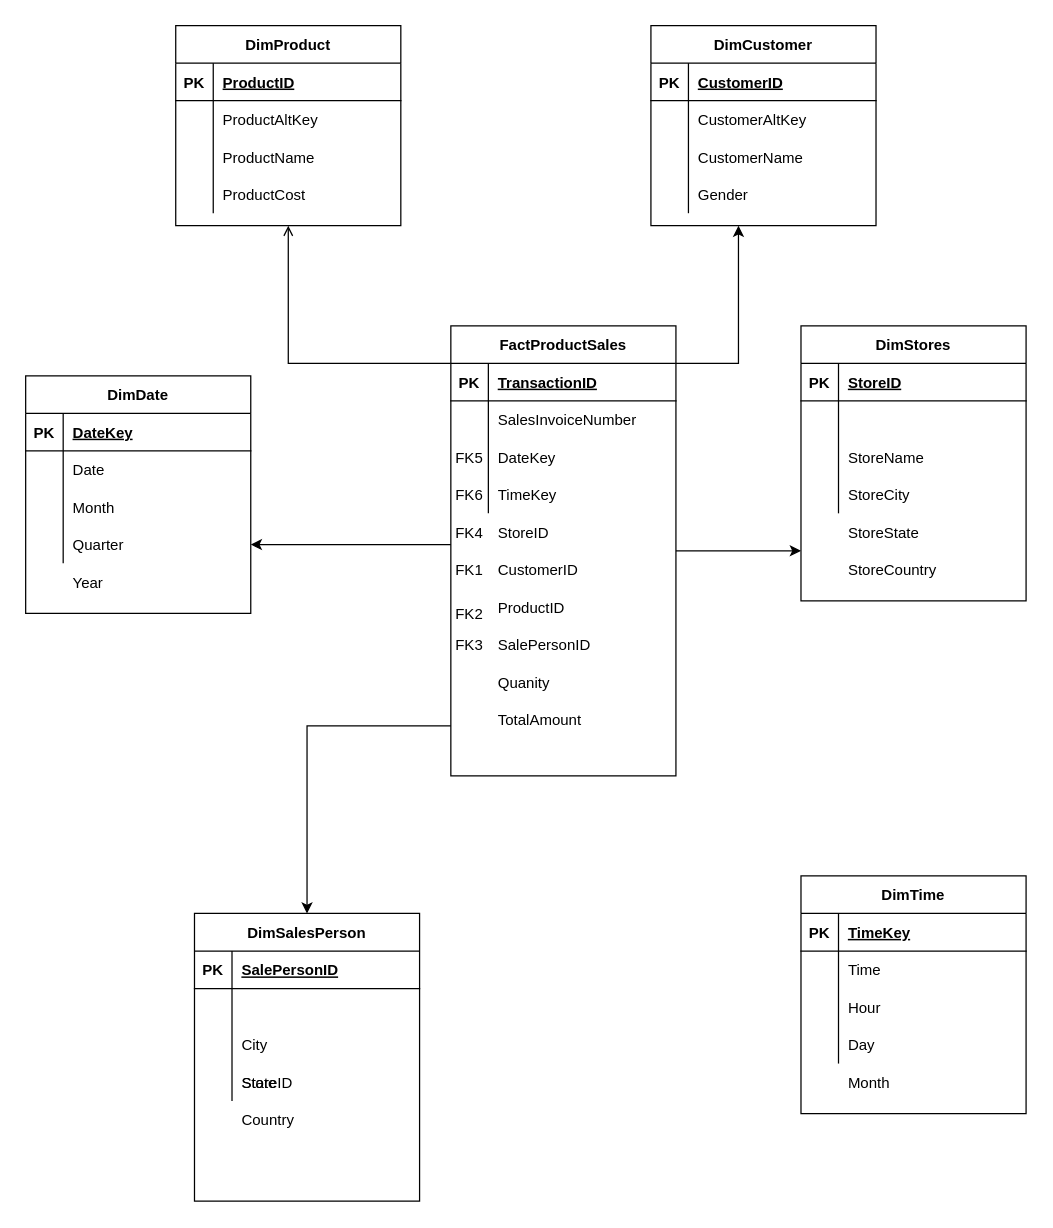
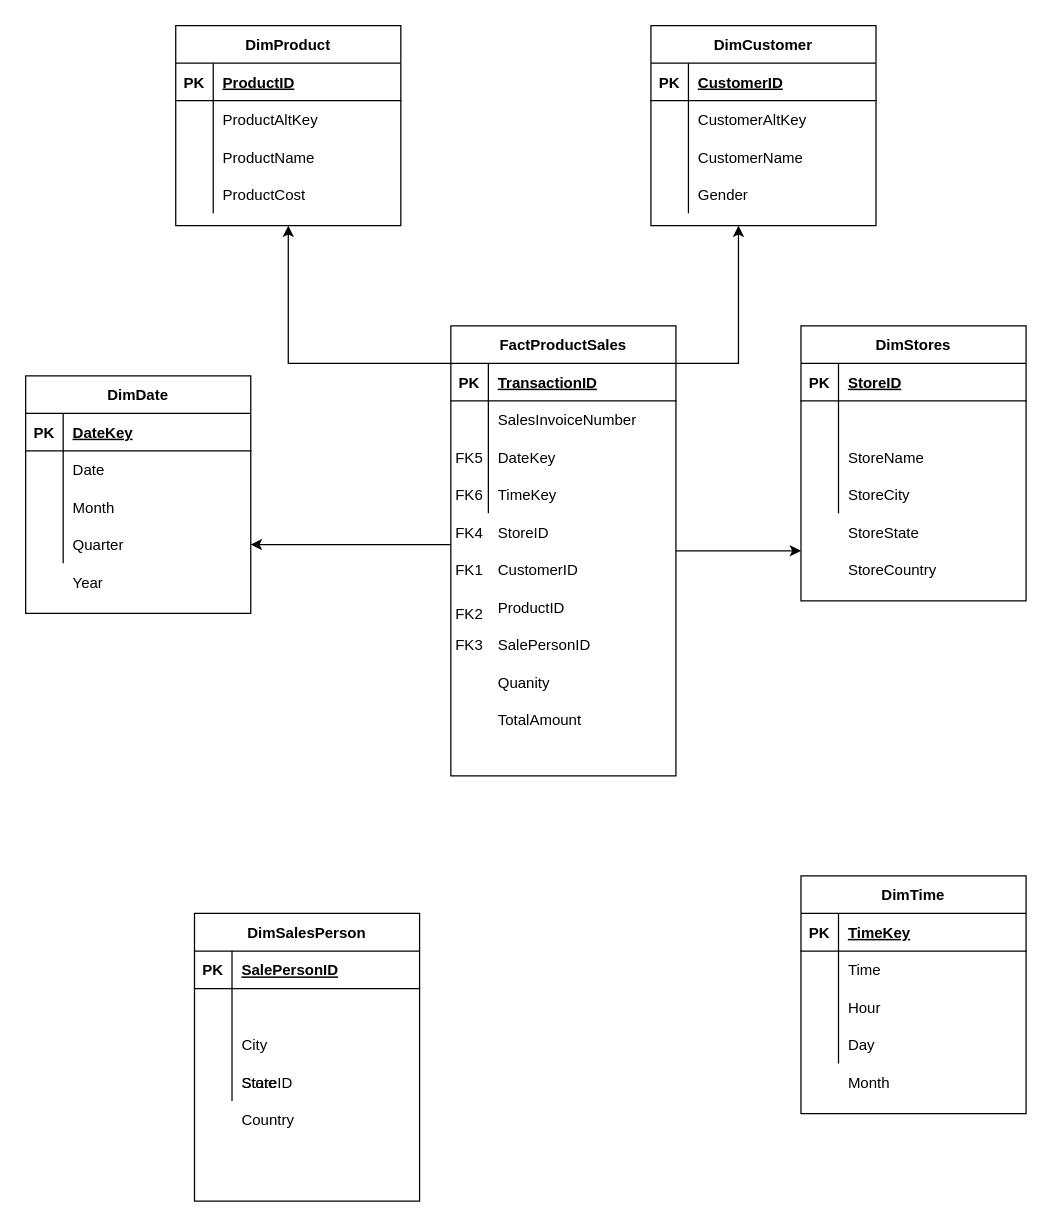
(288, 233) -> (288, 235)
(307, 745) -> none
